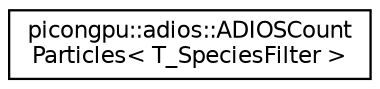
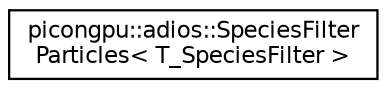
(190, 45) -> (193, 45)
